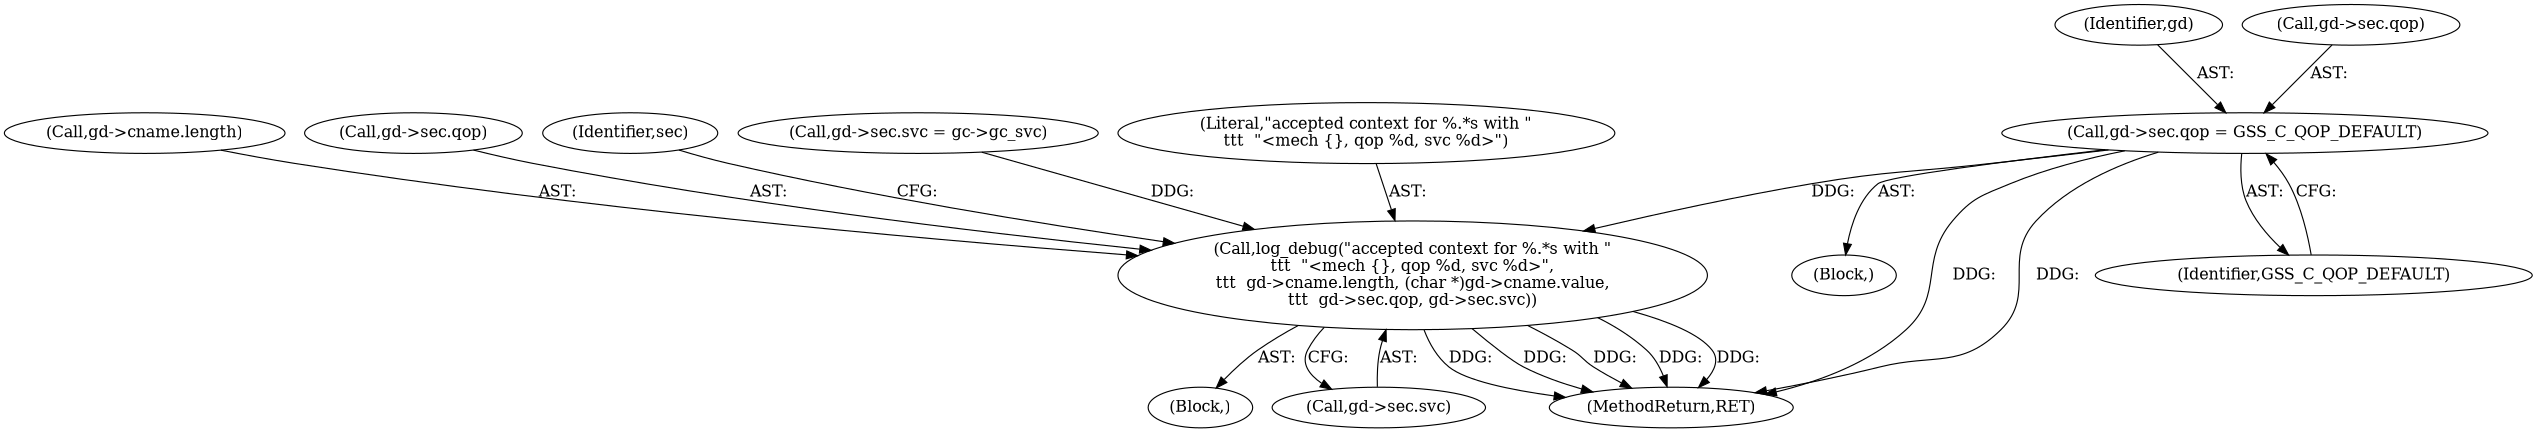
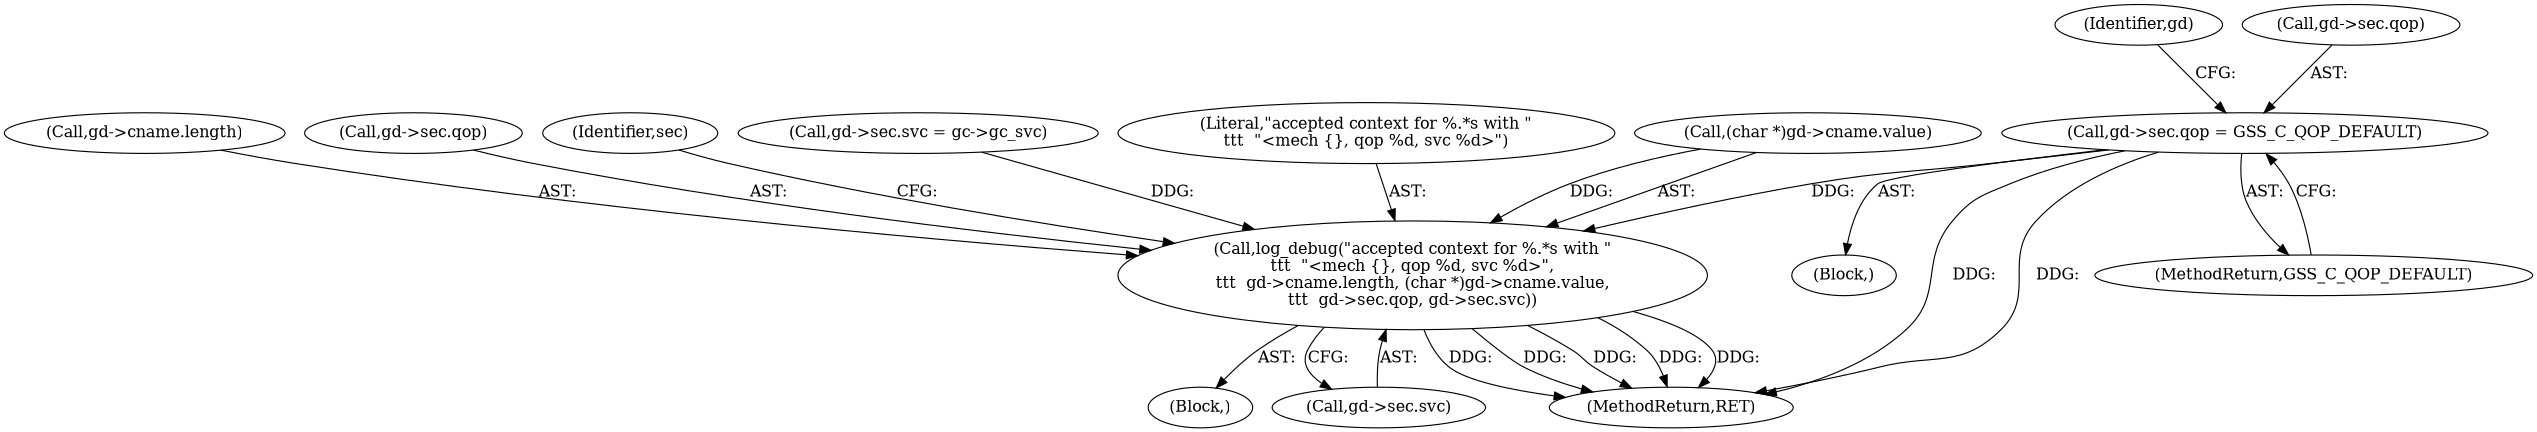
(2218, 74) -> (2218, 74)
none -> (1808, 133)
(2314, 275) -> (2314, 275)
